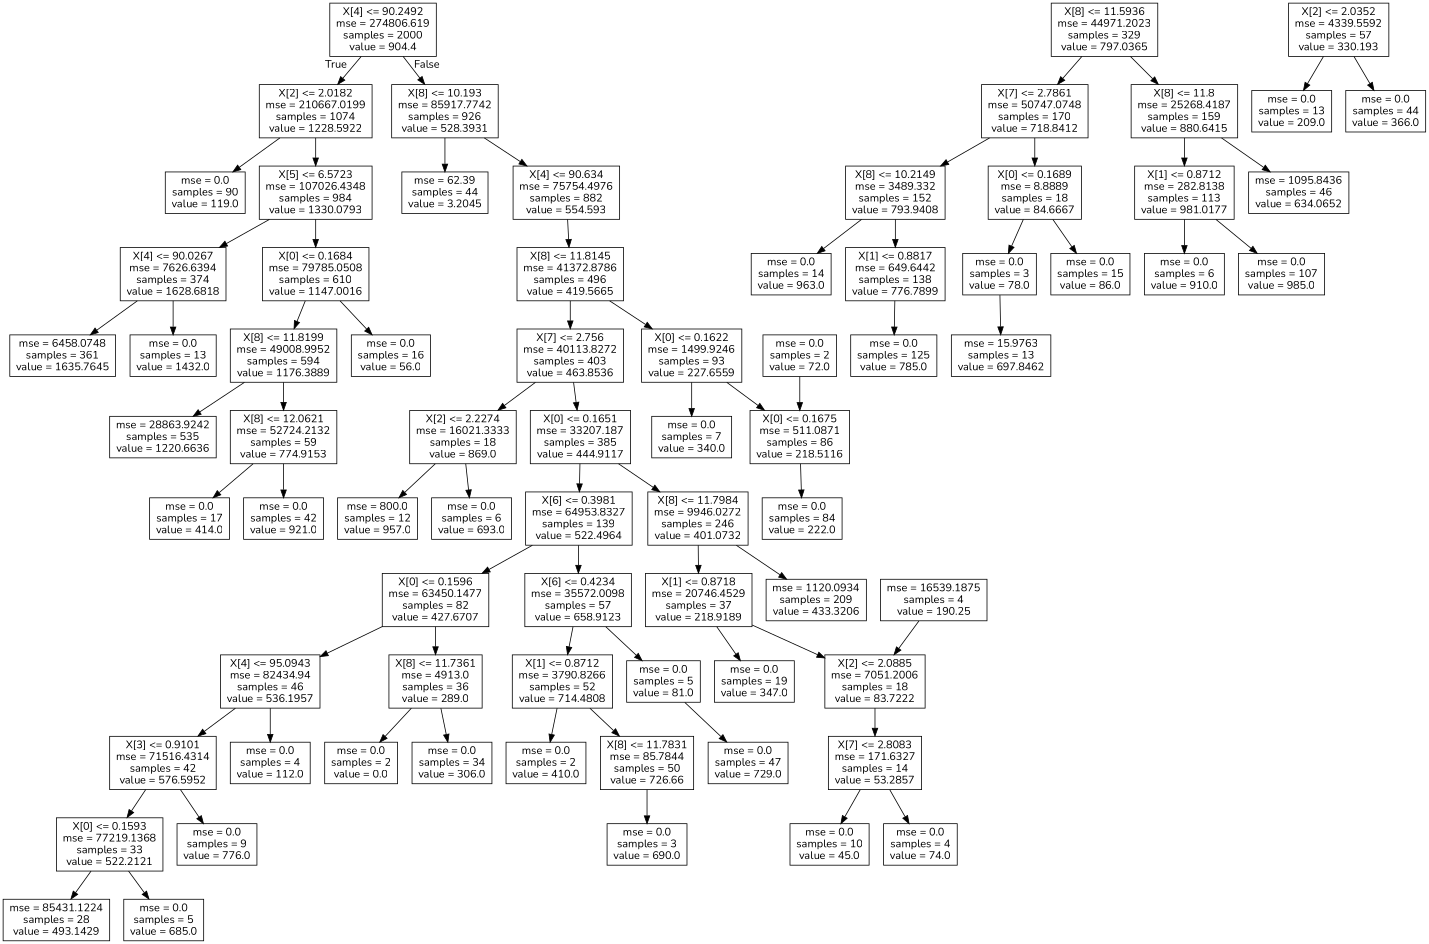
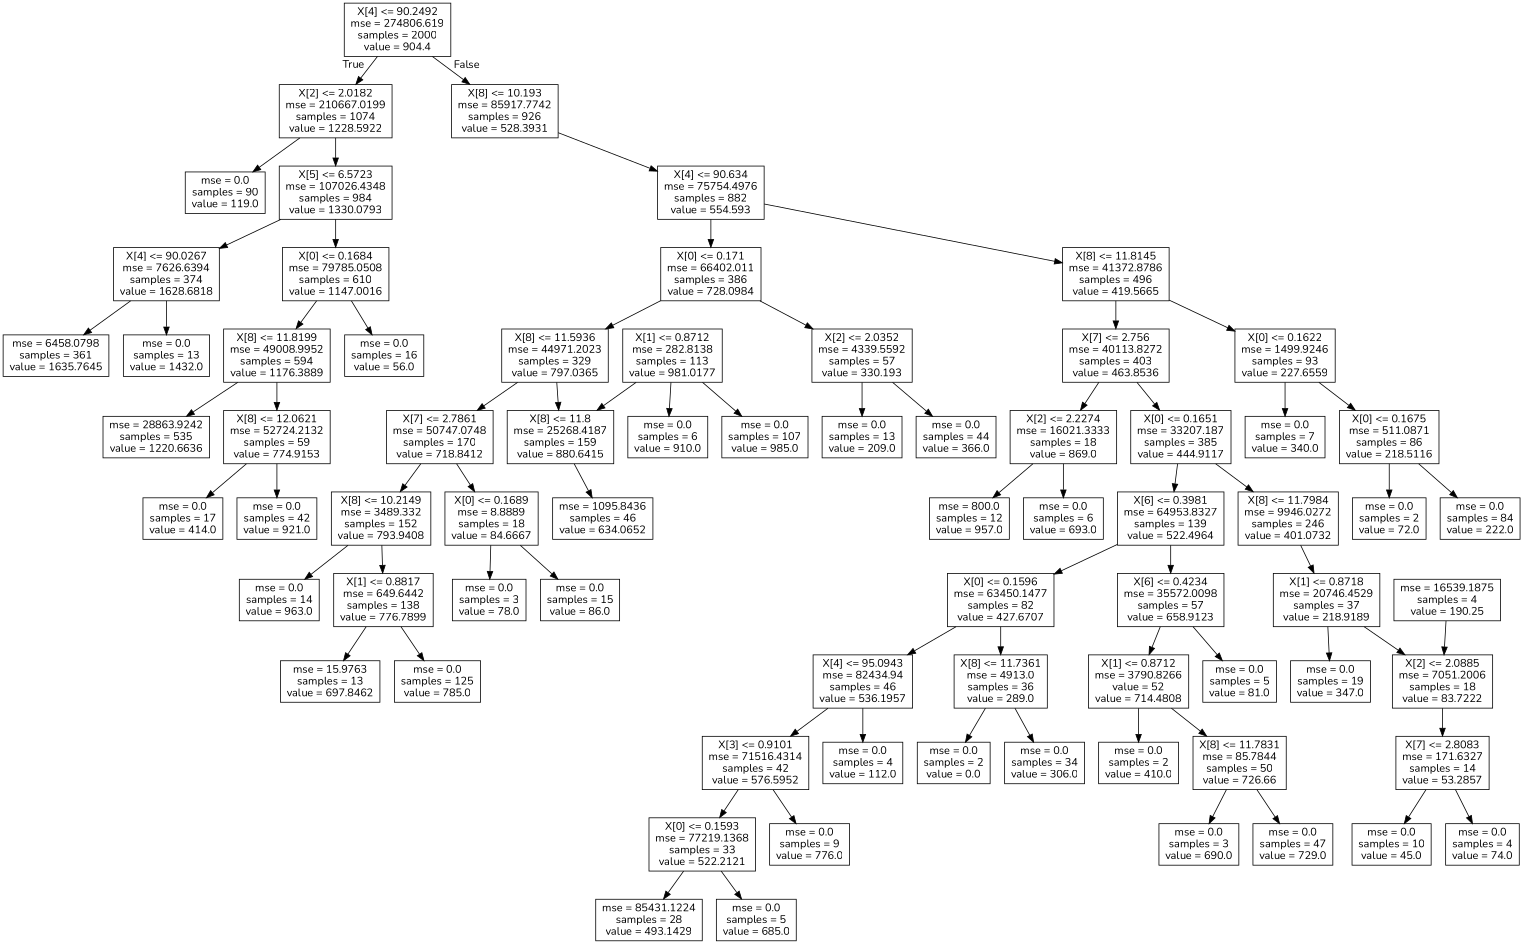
(1184, 148) -> (620, 394)
(445, 193) -> none
none -> (711, 274)
(1000, 311) -> (357, 640)
(63, 356) -> (56, 356)
(800, 390) -> (1389, 477)
(816, 600) -> none
(562, 682) -> (1139, 682)
(703, 719) -> (1266, 803)
